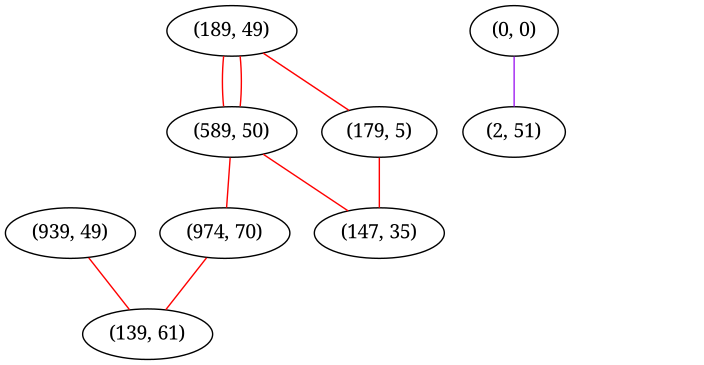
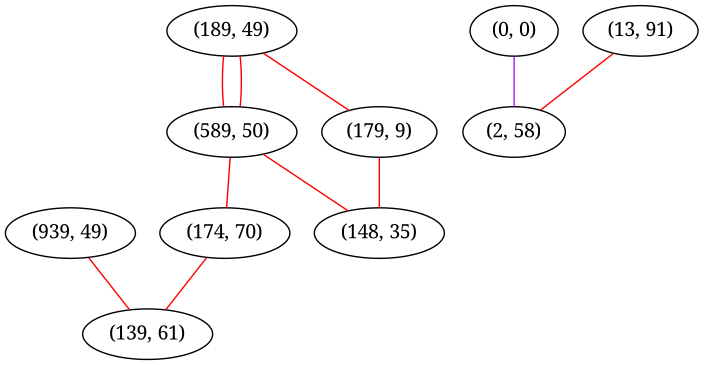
none -> (641, 31)
(379, 132) -> (379, 132)
(514, 132) -> (514, 132)
(225, 233) -> (225, 233)
(379, 233) -> (379, 233)
